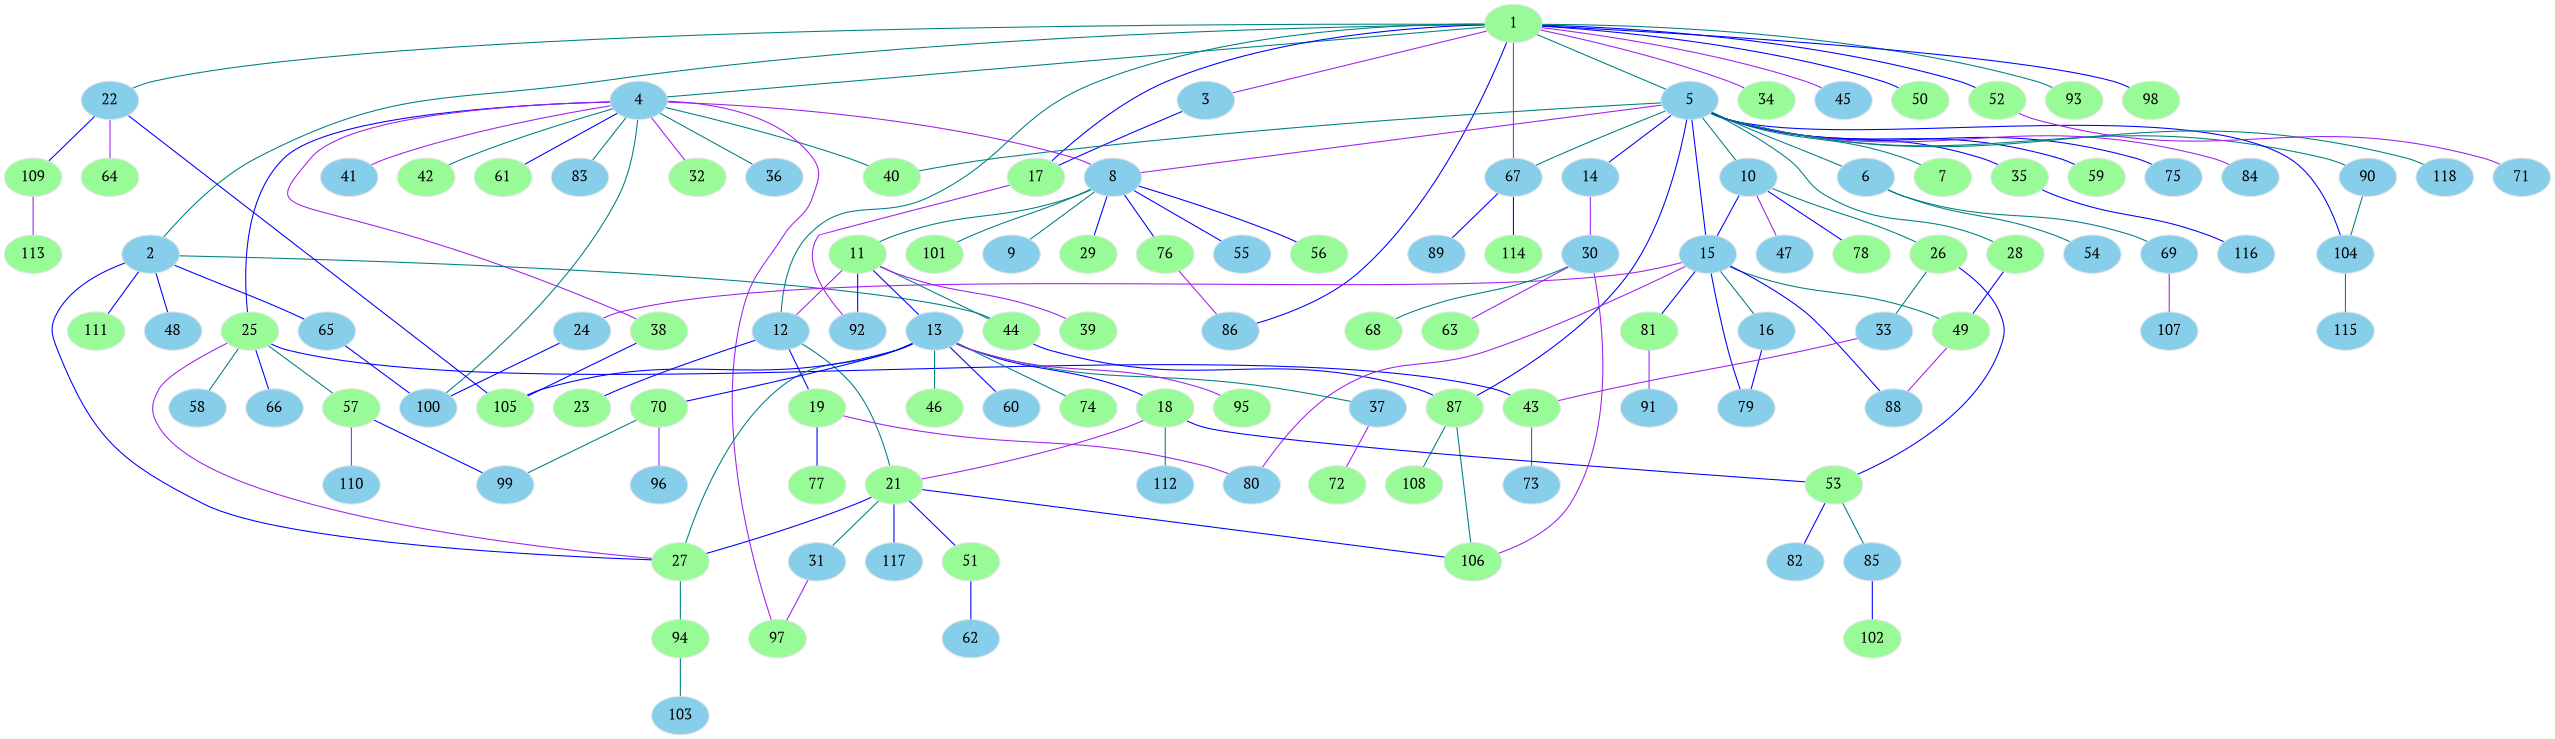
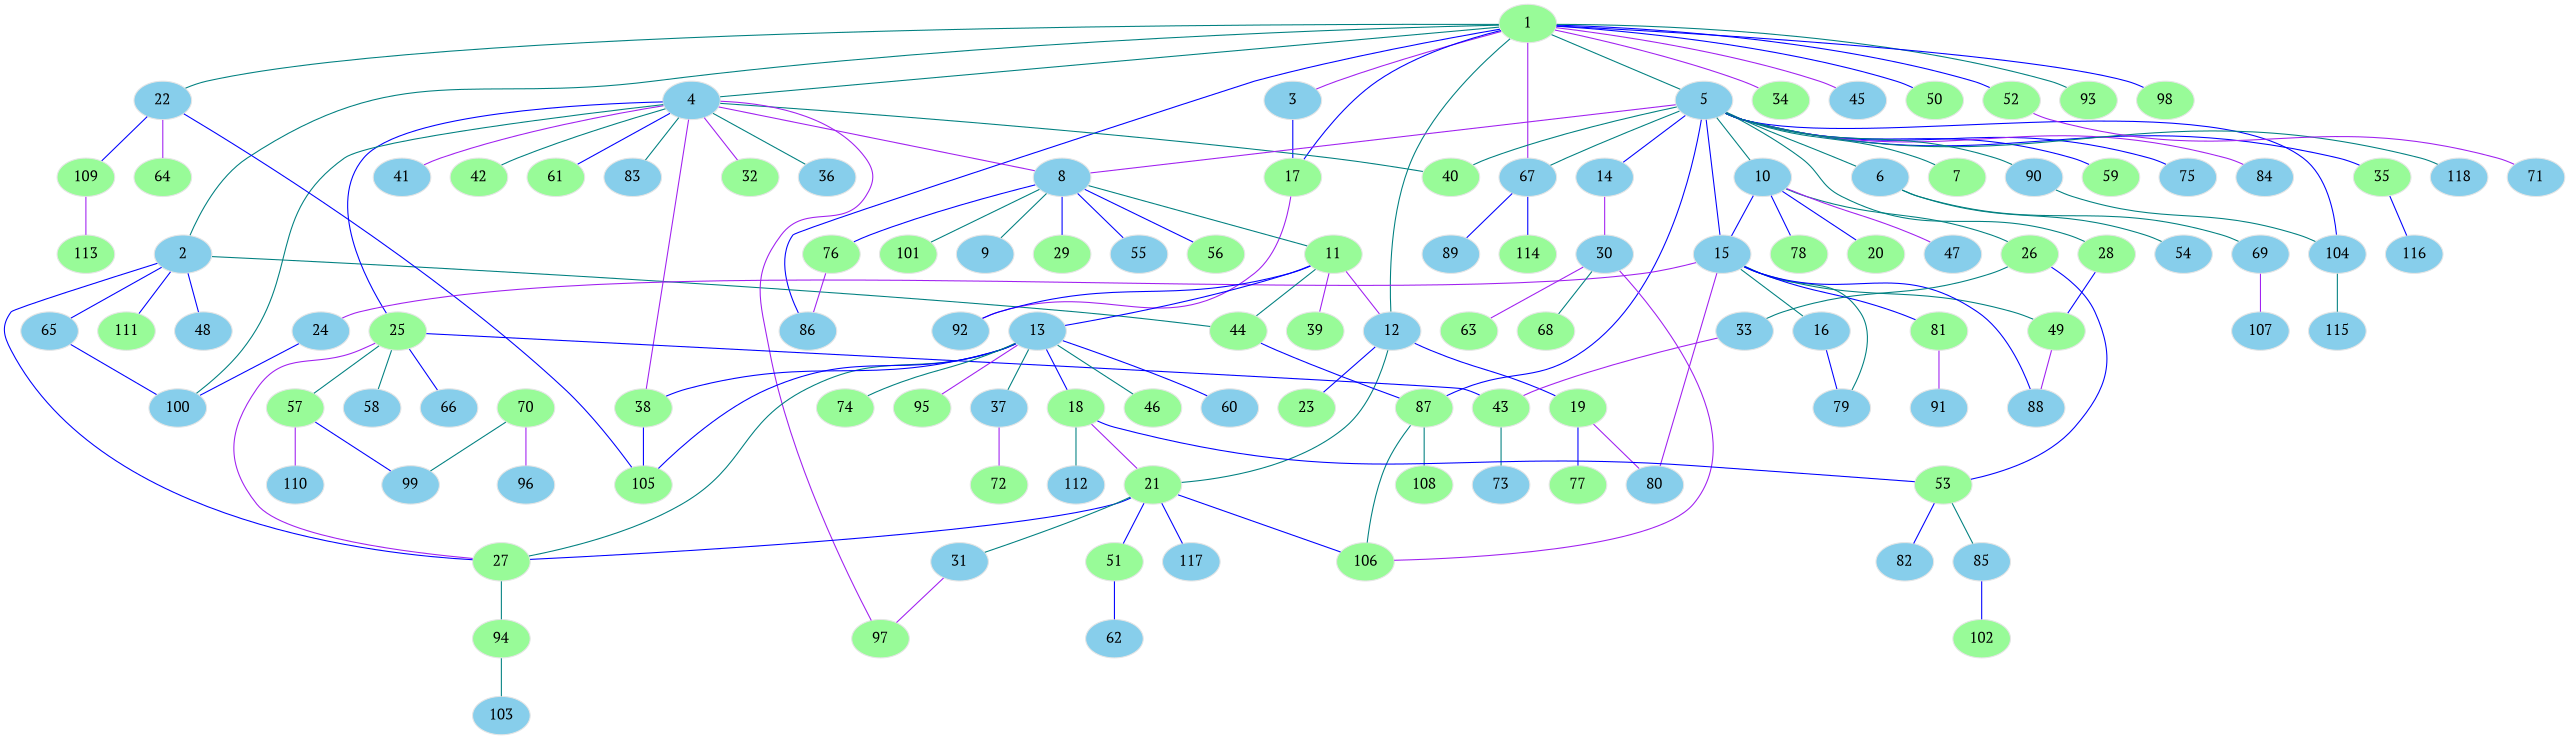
none -> (1876, 254)
(1724, 332) -> (1855, 307)
(778, 381) -> (788, 372)
